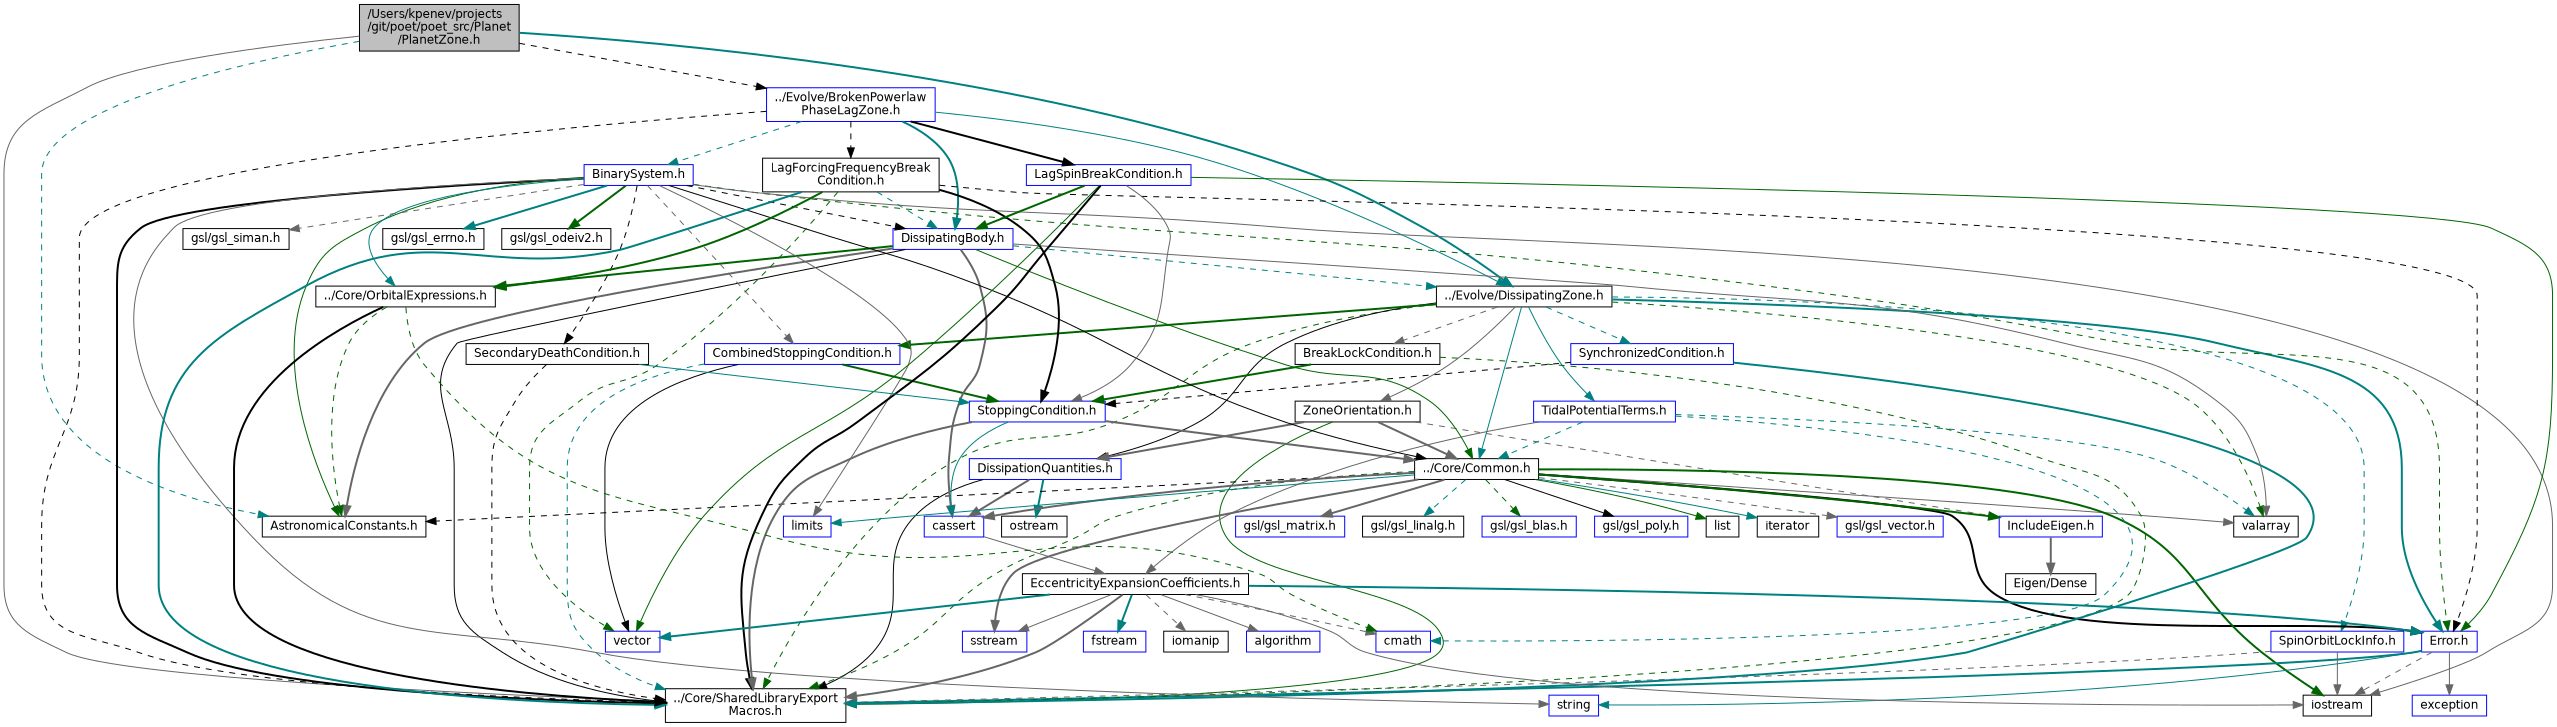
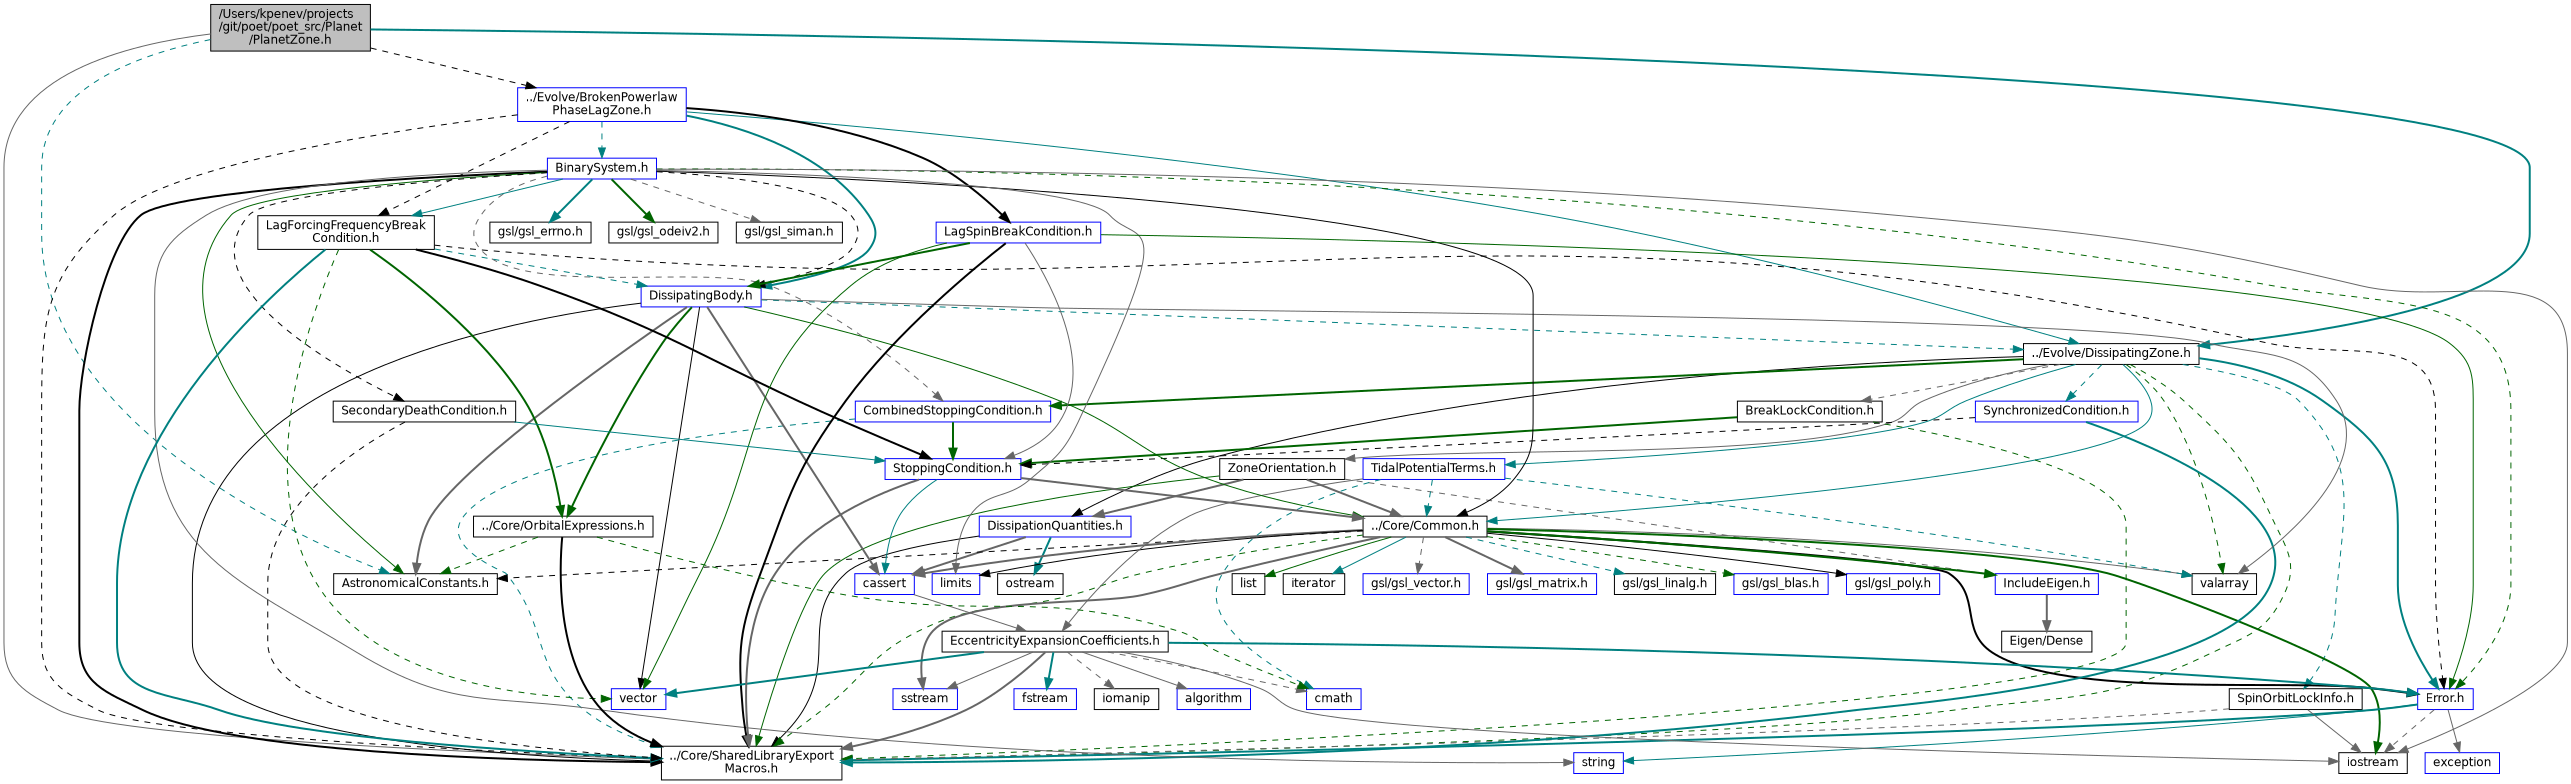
(447, 197) -> (489, 197)
(607, 455) -> (671, 493)
(999, 509) -> (1176, 546)
(2337, 642) -> (2296, 699)
